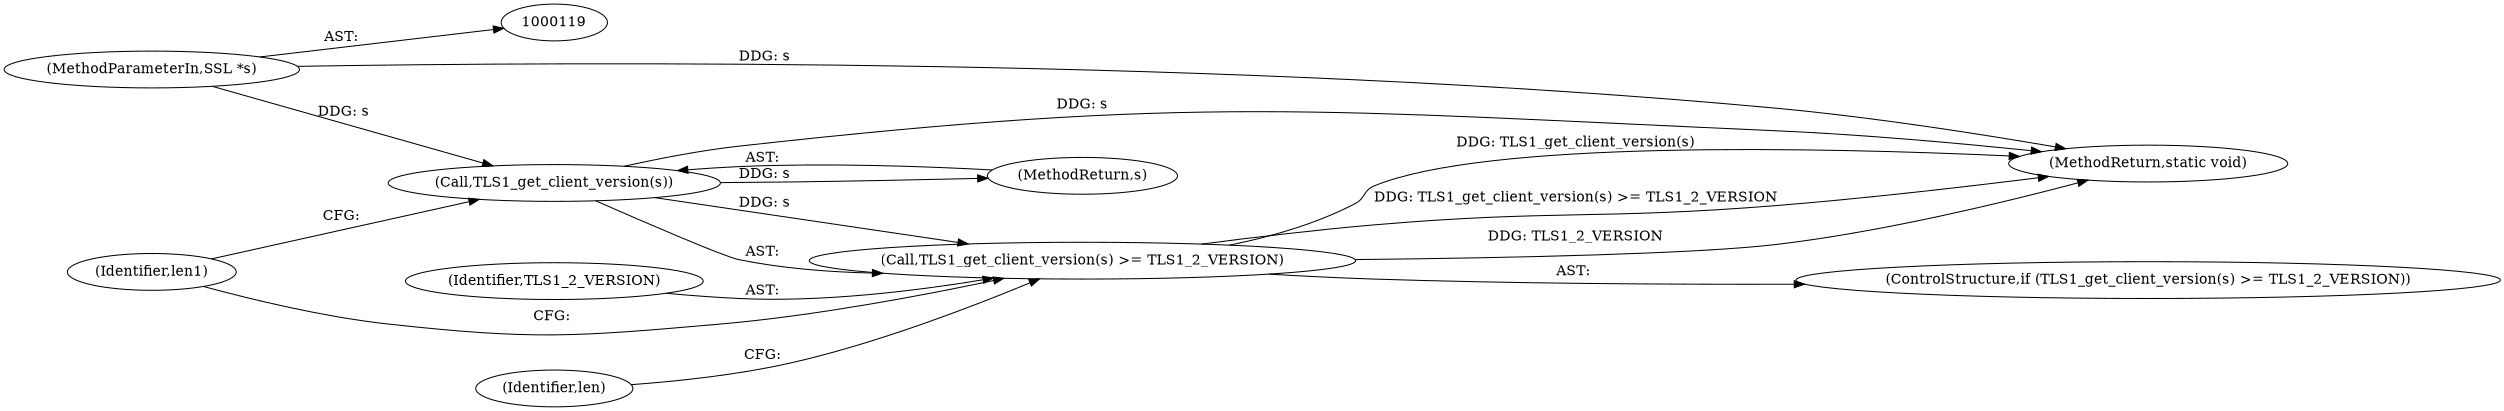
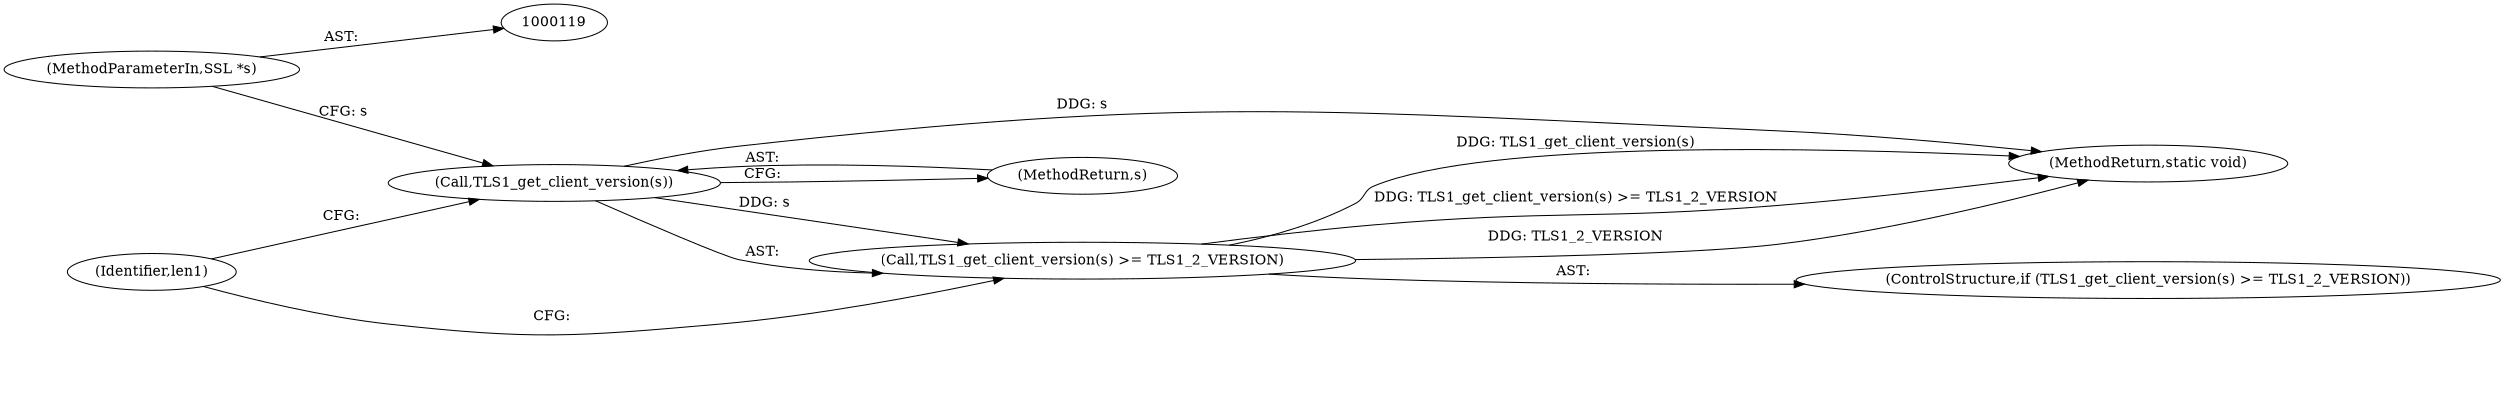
(1178, 73) -> none
(344, 112) -> (344, 112)
(765, 174) -> (765, 174)
(554, 281) -> none
(554, 388) -> none
